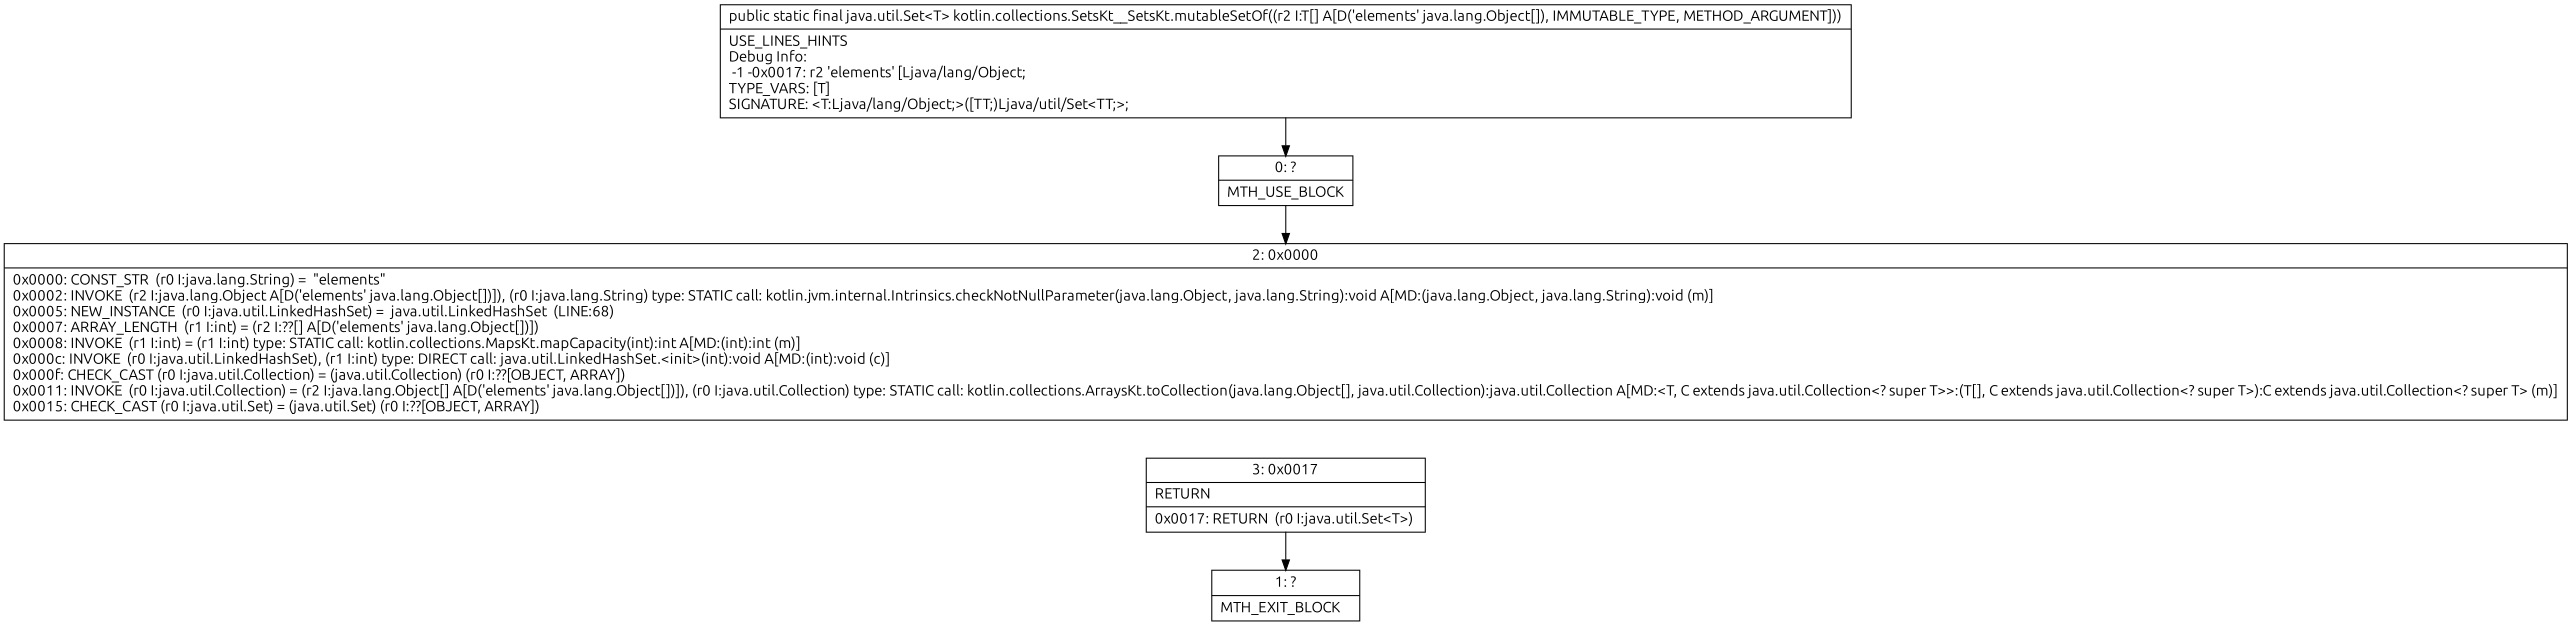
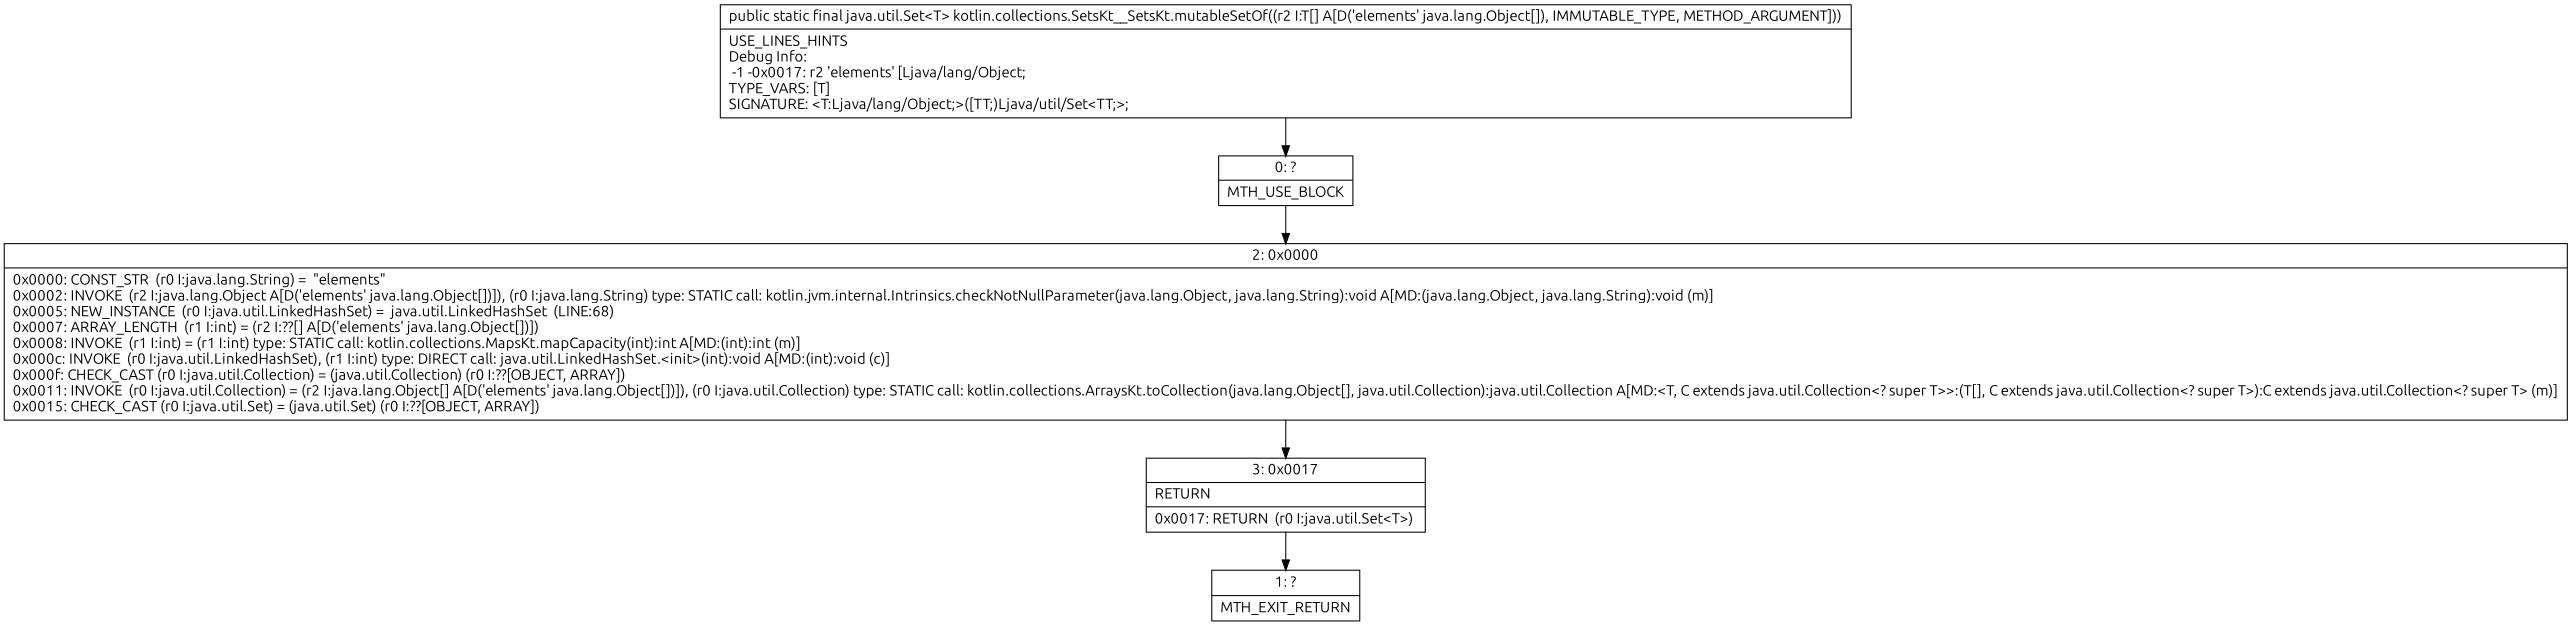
none -> (1286, 434)
(1280, 608) -> (1286, 608)
